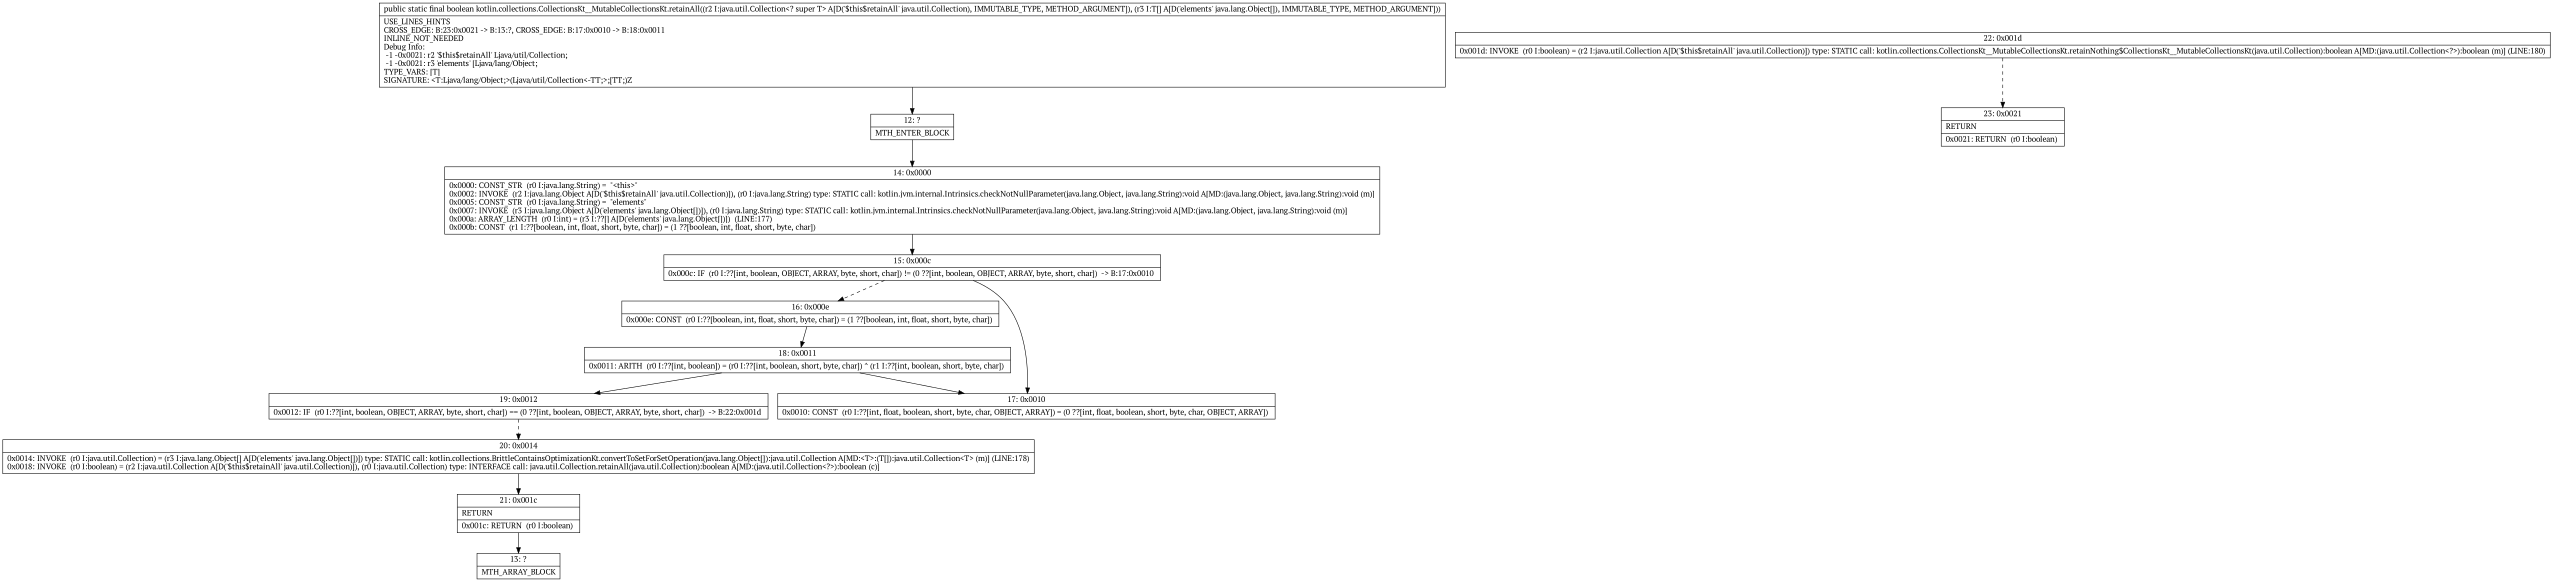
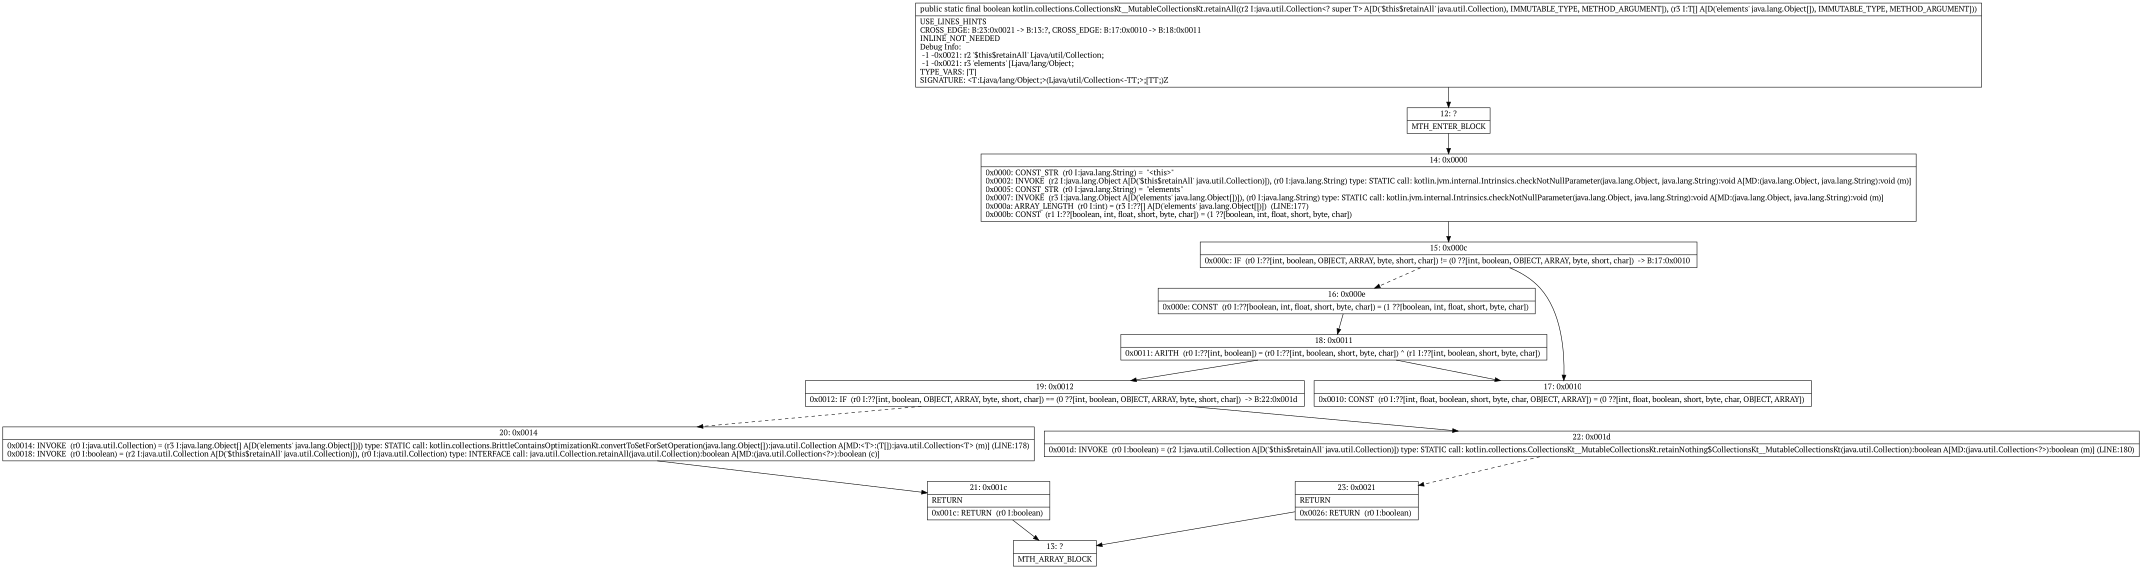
(2003, 140) -> (1357, 513)
none -> (1321, 418)
none -> (1199, 528)
